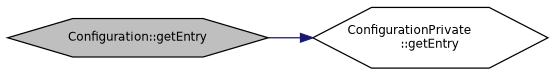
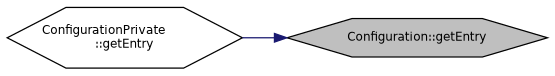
(284, 38) -> (258, 38)
